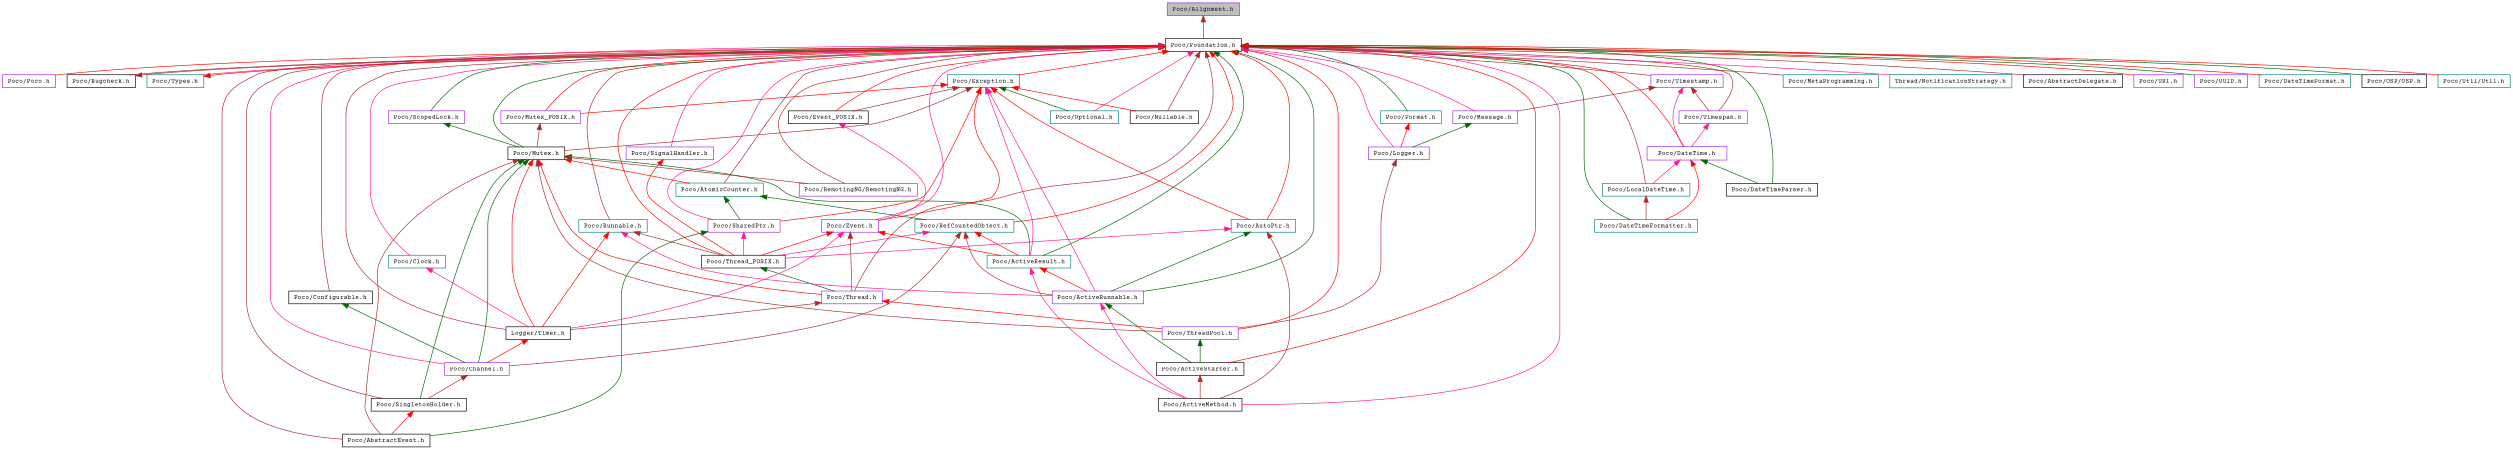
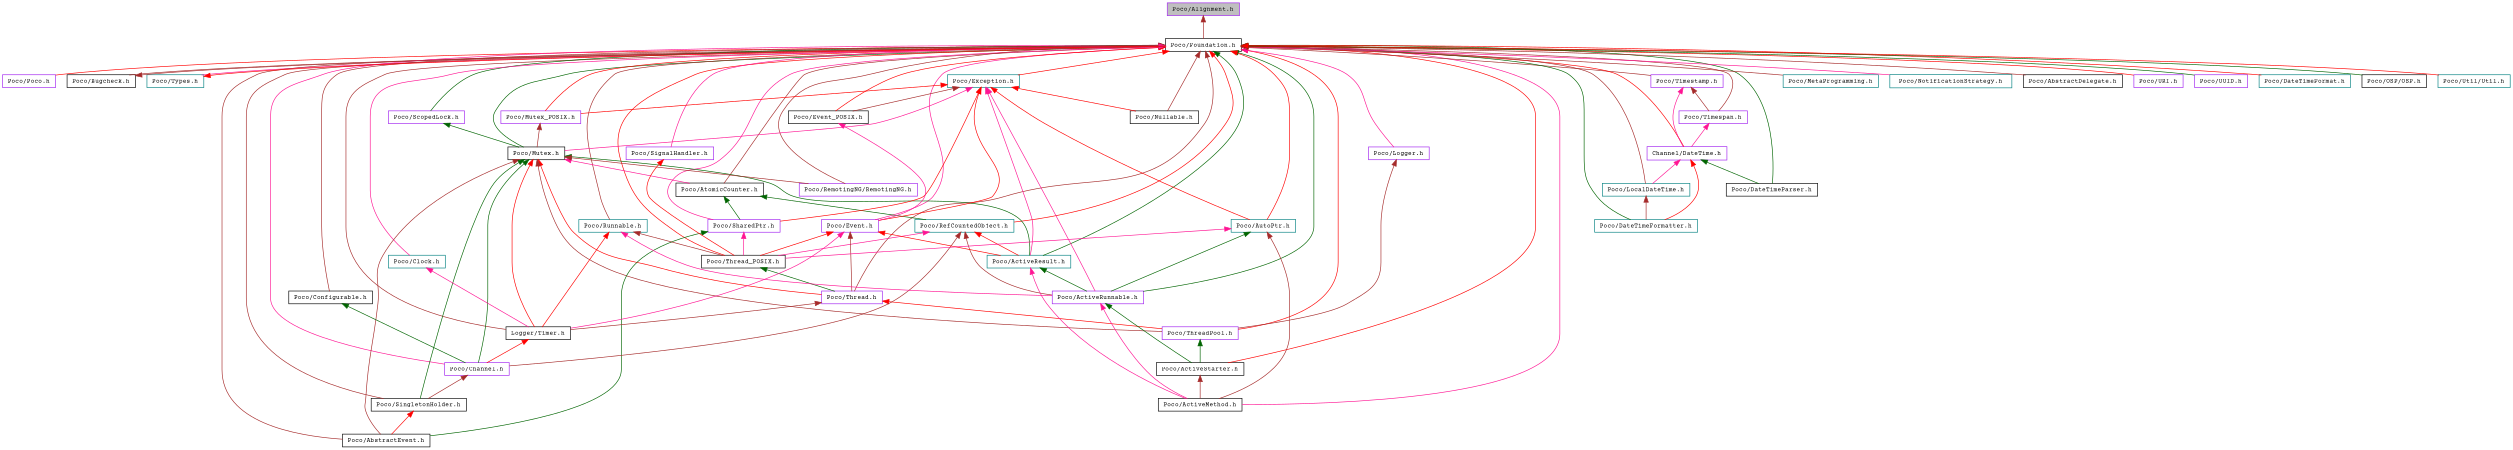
(1951, 81) -> (1951, 81)
(1085, 117) -> none
(1411, 117) -> none
(1485, 117) -> none
(769, 134) -> (769, 134)
(1687, 153) -> (1687, 153)
(630, 172) -> (630, 172)
(720, 190) -> (720, 190)
(1066, 281) -> (1066, 281)
